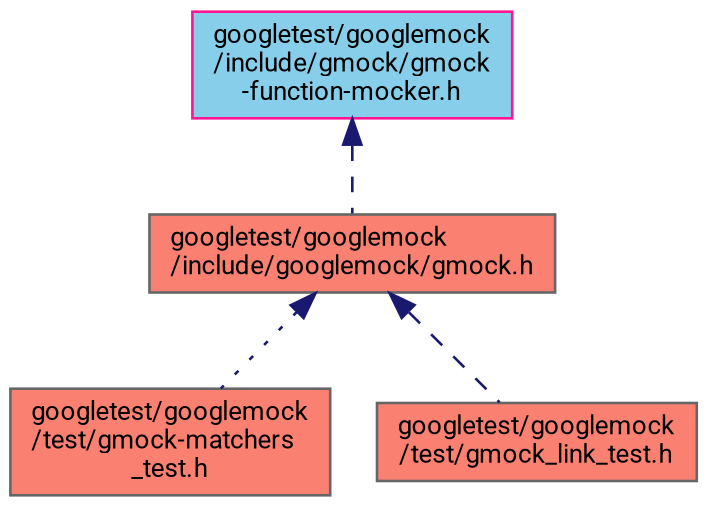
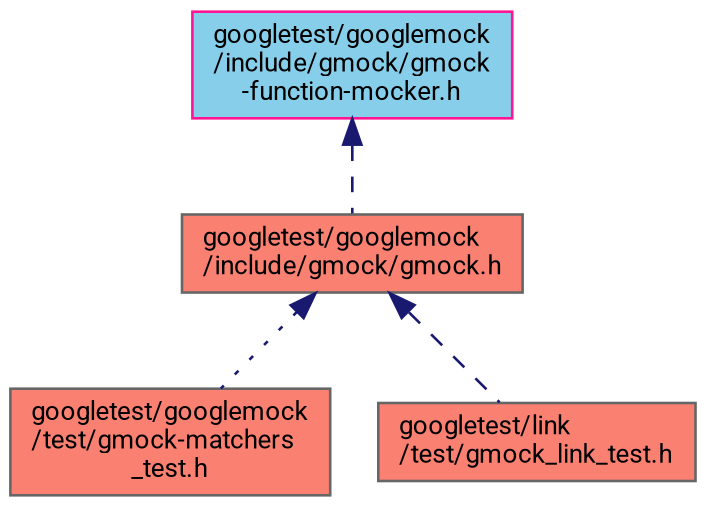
(352, 253) -> (352, 253)
(537, 442) -> (537, 442)
